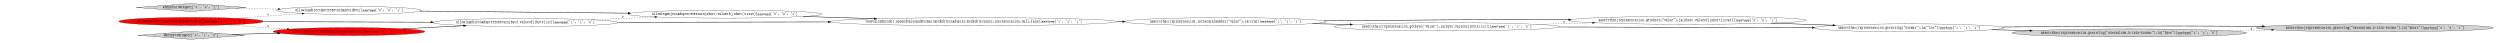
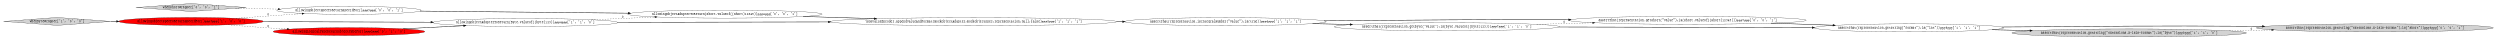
none -> (57, 21)
(191, 35) -> none
